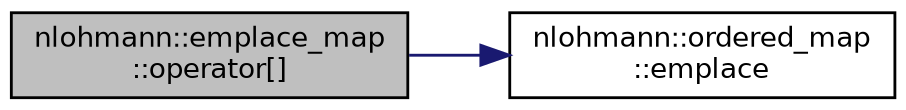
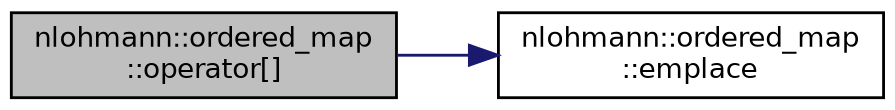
(210, 55) -> (204, 55)
